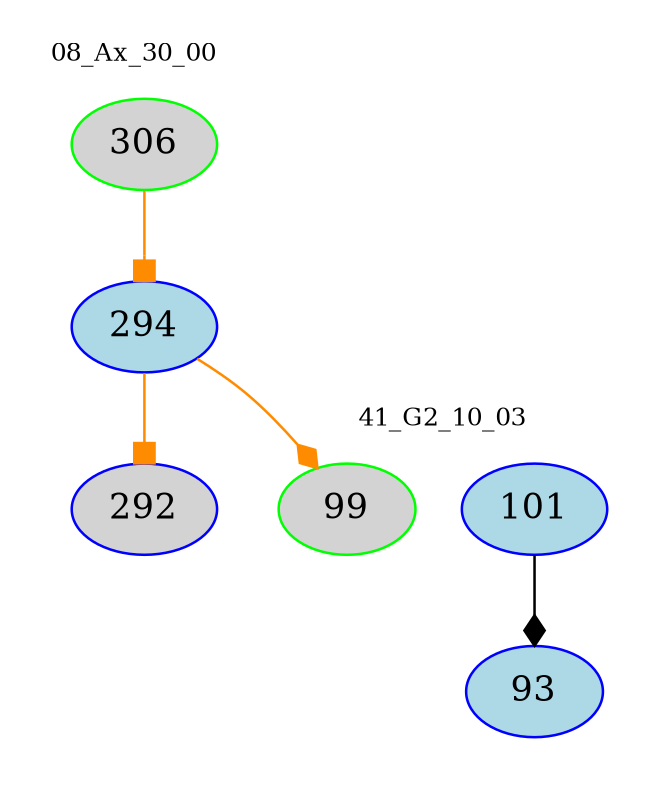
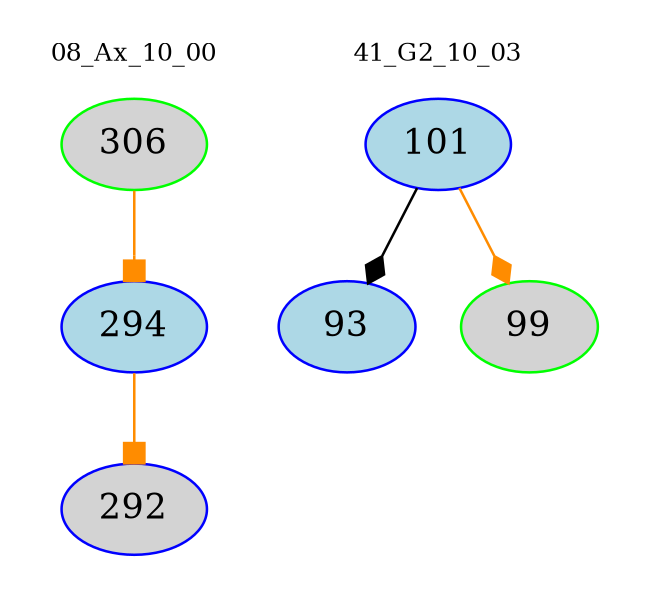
(134, 54) -> (134, 54)
(275, 420) -> (477, 222)
